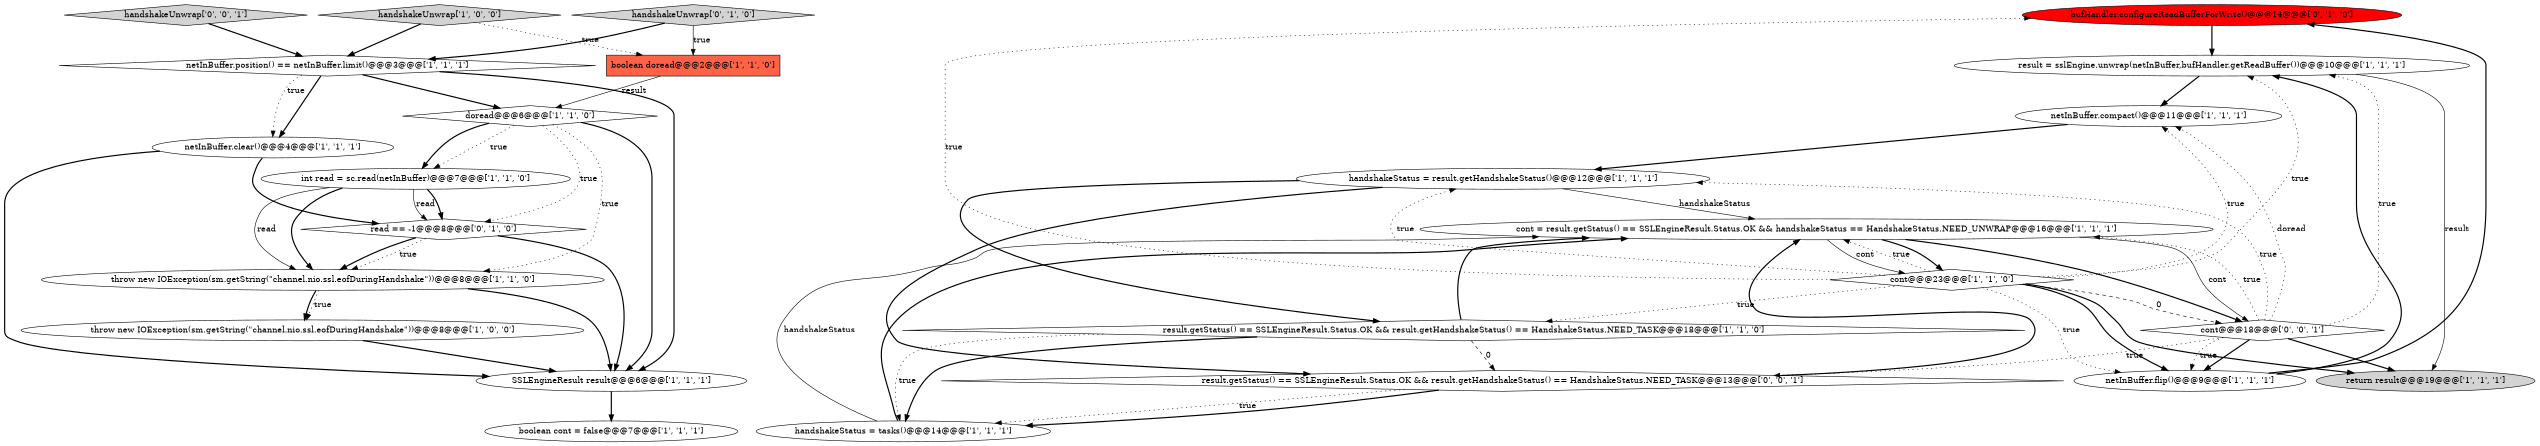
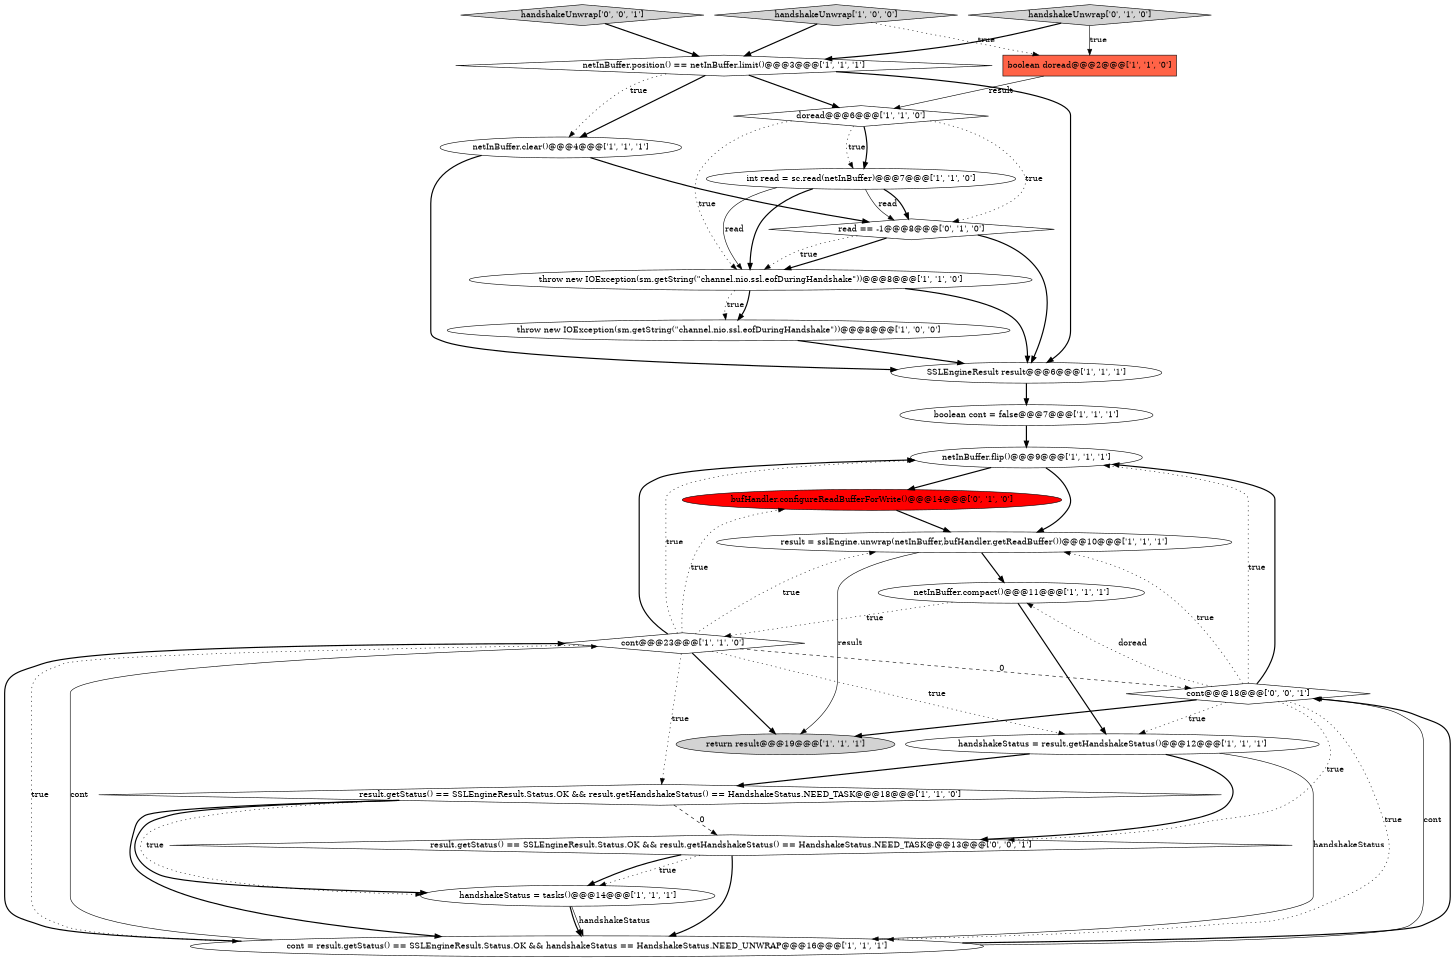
(652, 227) -> none
(2194, 255) -> (842, 619)
none -> (1026, 433)
